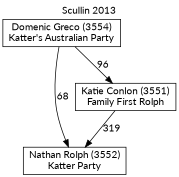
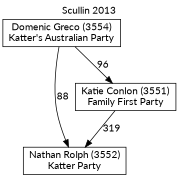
(63, 97) -> (63, 97)
(126, 97) -> (126, 97)
